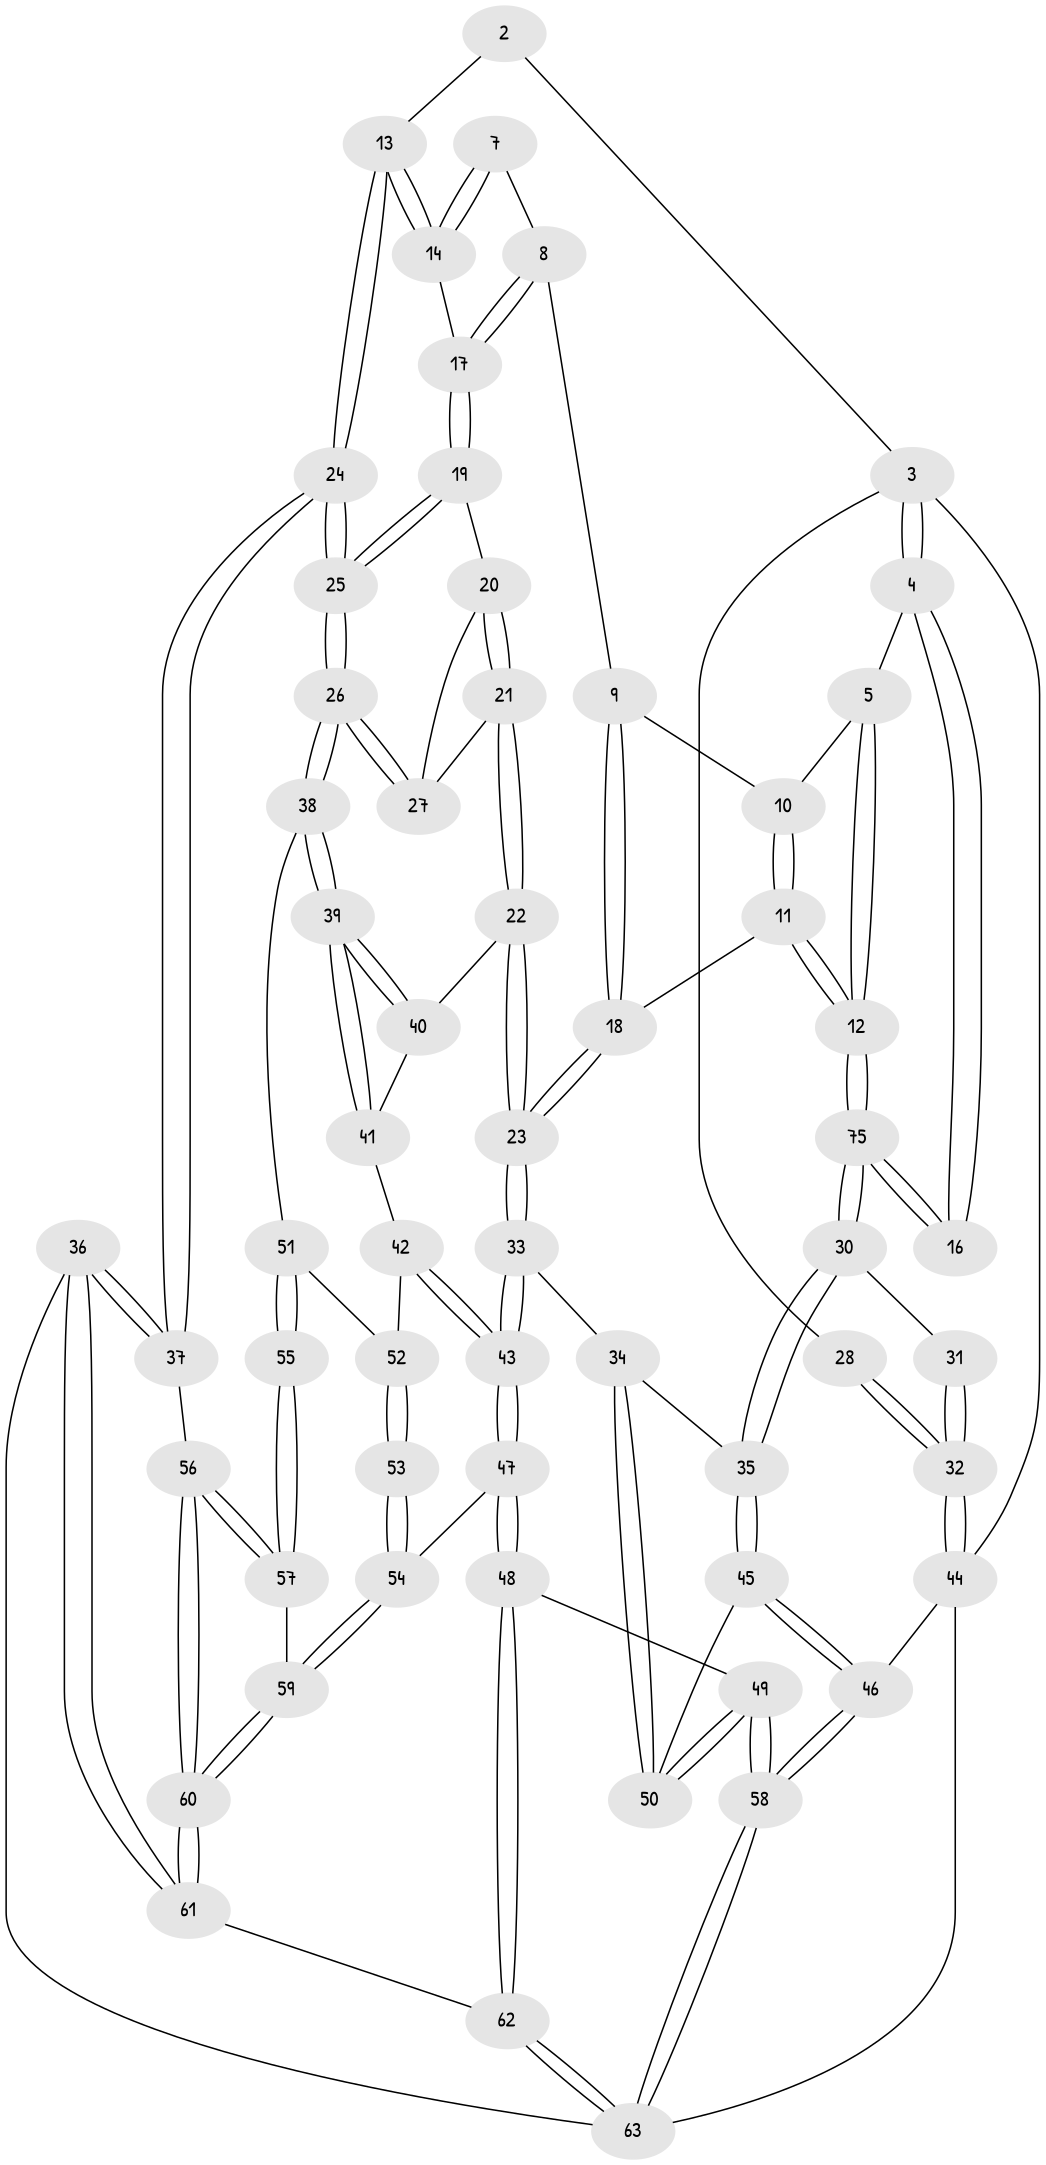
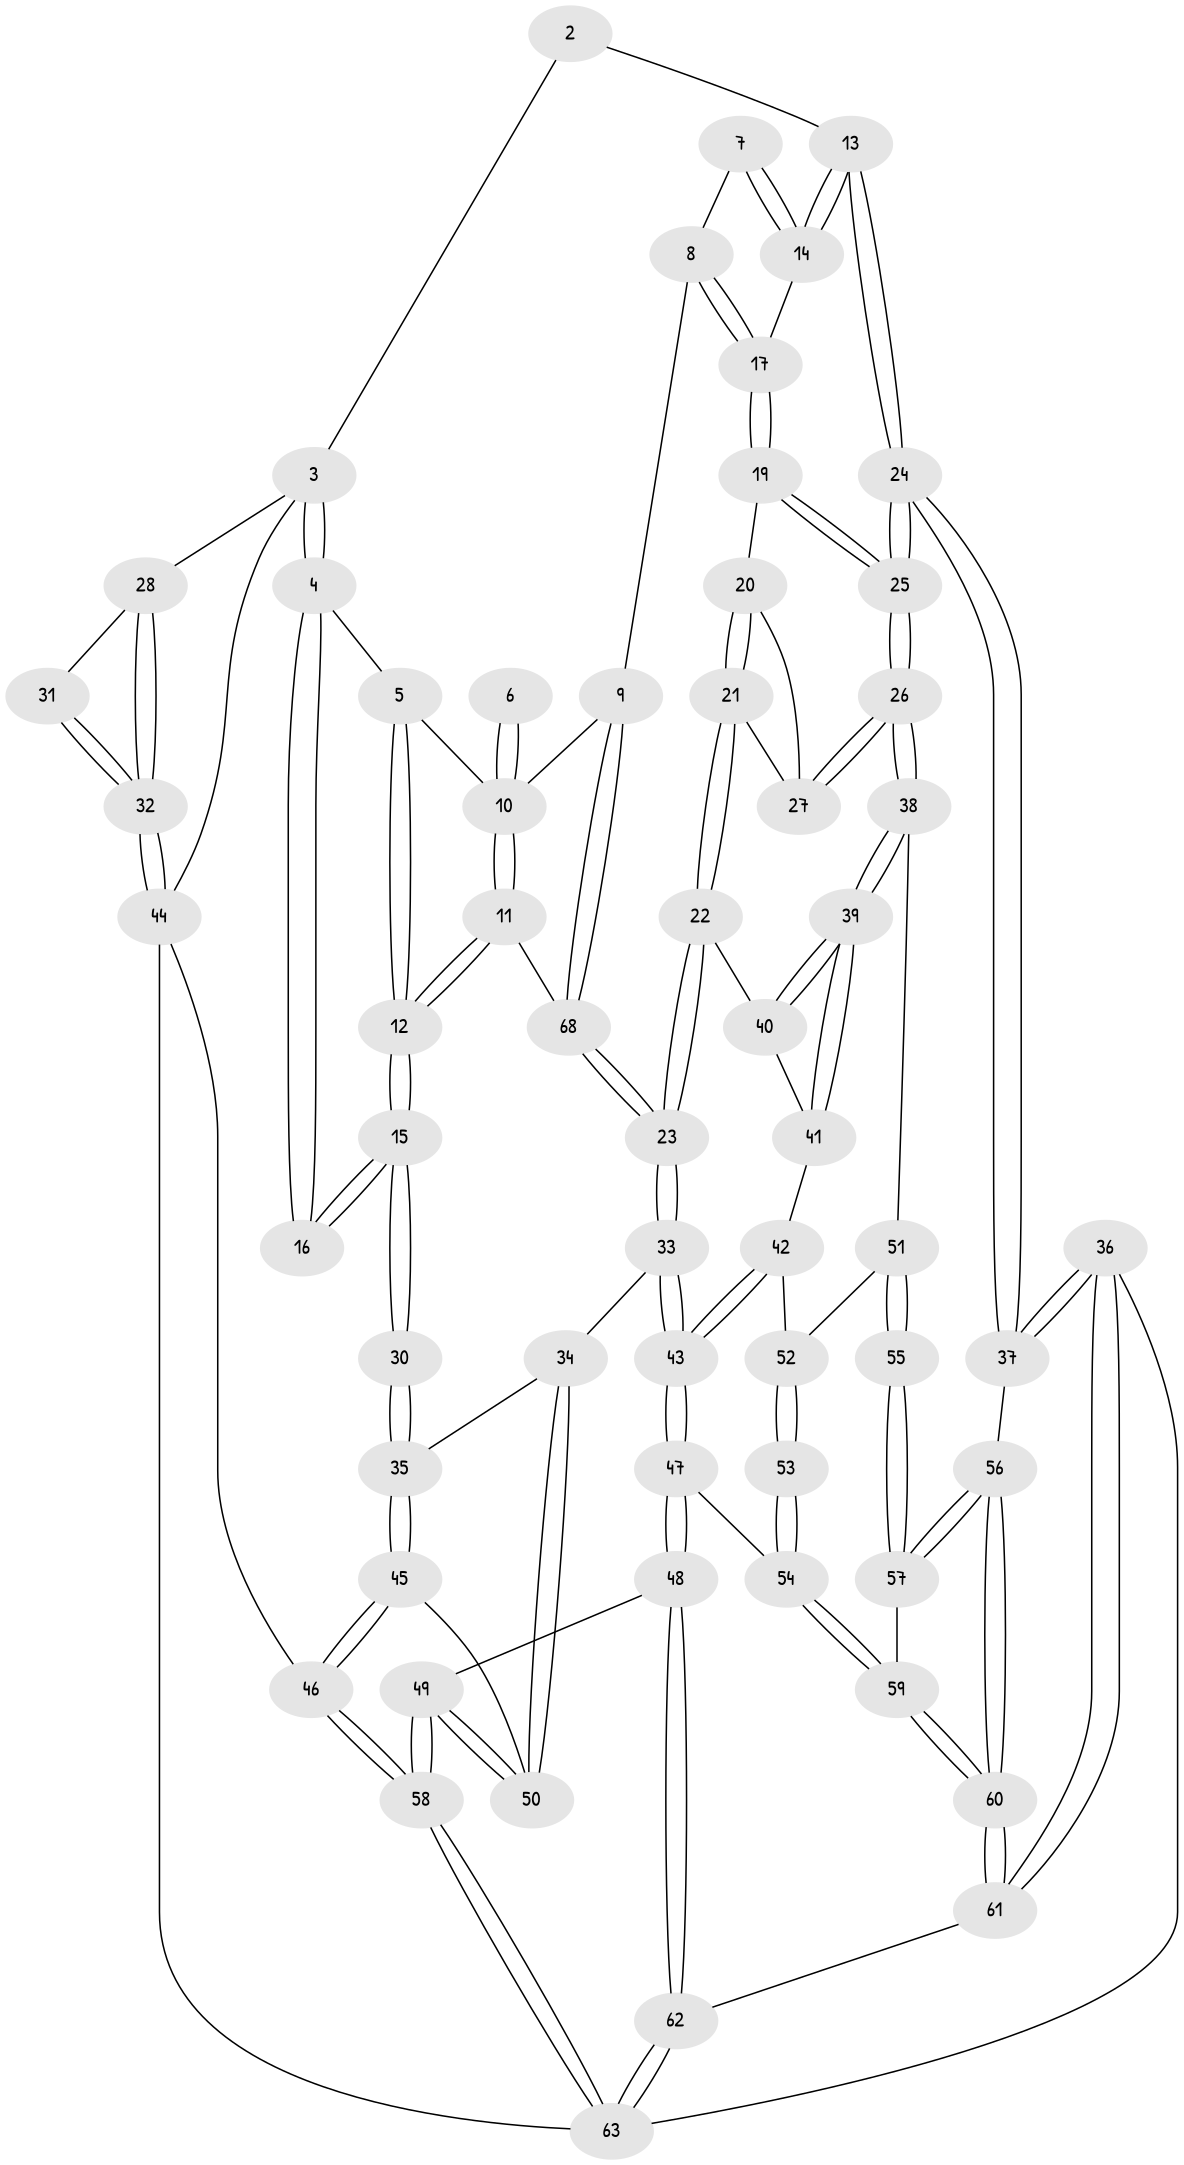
none -> (511, 696)
(615, 1027) -> (569, 1027)
(857, 1138) -> (400, 1138)
(900, 1303) -> (97, 641)
